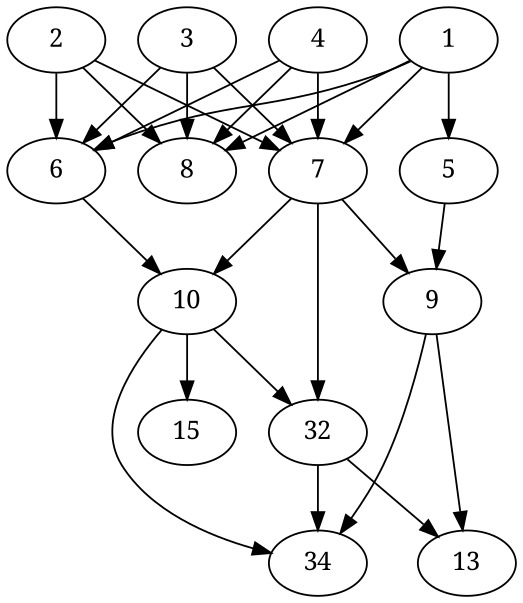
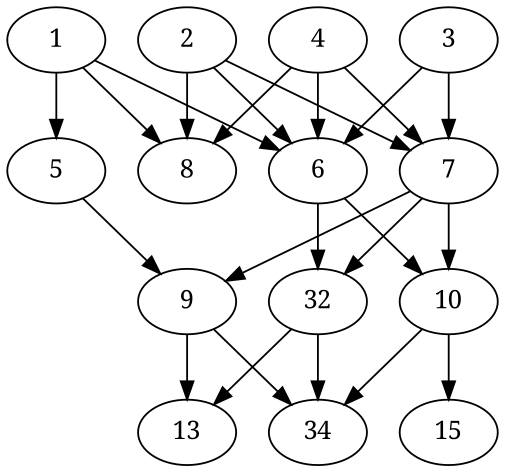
(187, 93) -> none
(390, 99) -> none
(246, 360) -> (318, 224)
